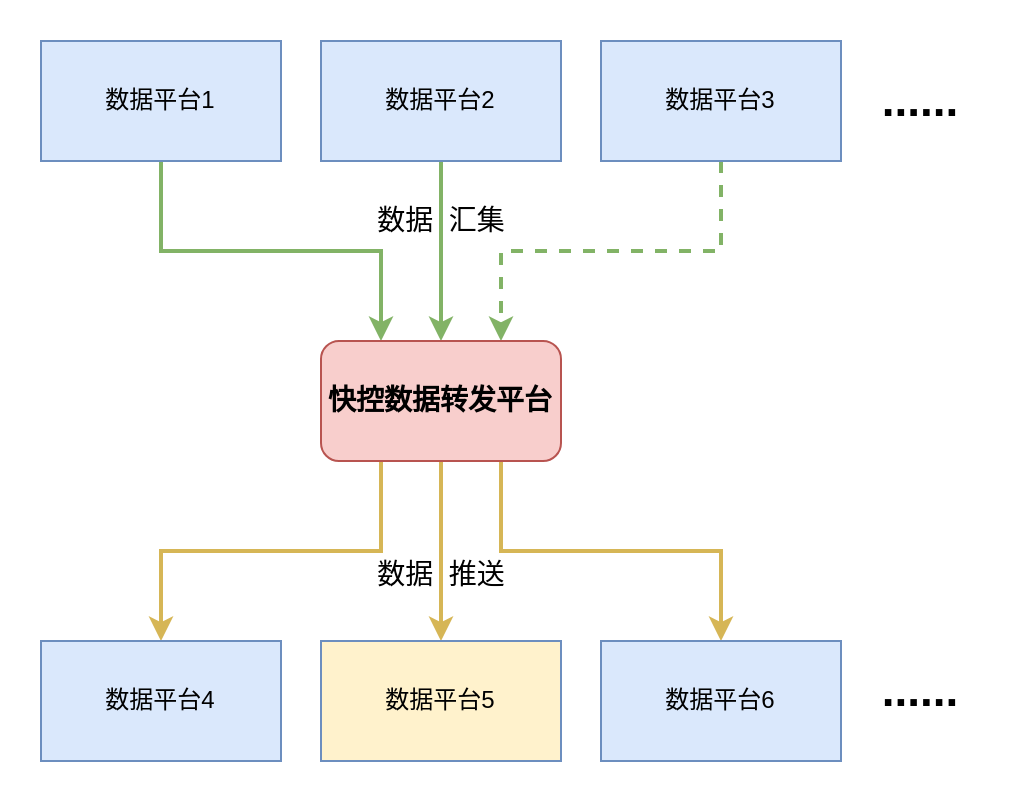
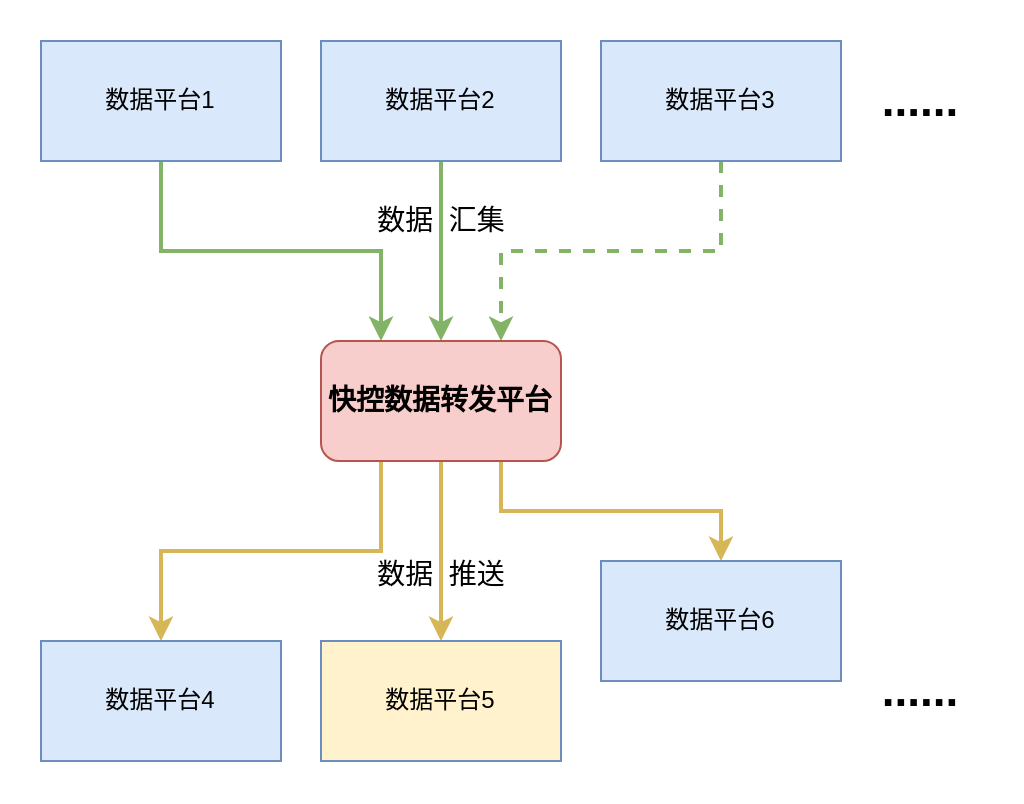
(721, 701) -> (721, 621)
